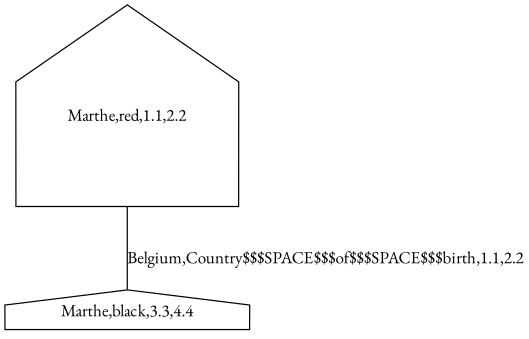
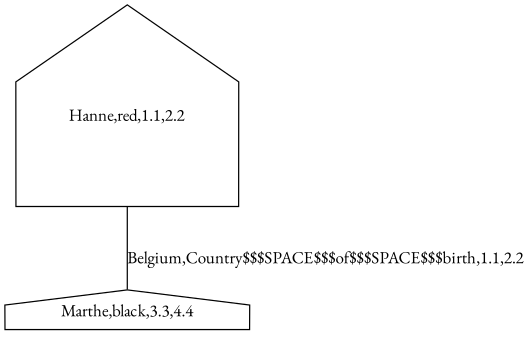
(127, 116) -> (127, 116)
